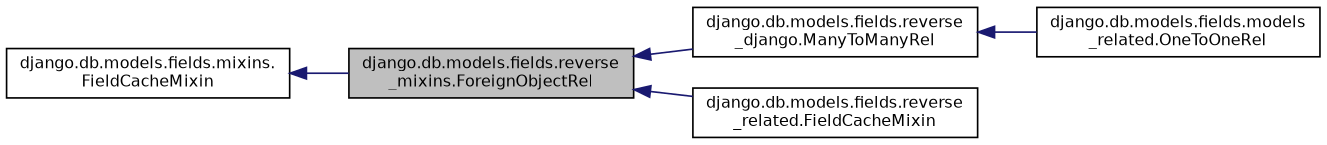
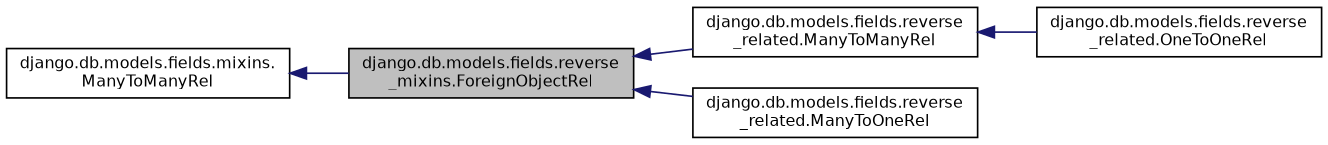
(835, 32) -> (835, 32)
(1178, 32) -> (1179, 32)
(148, 73) -> (148, 73)
(835, 113) -> (835, 113)
